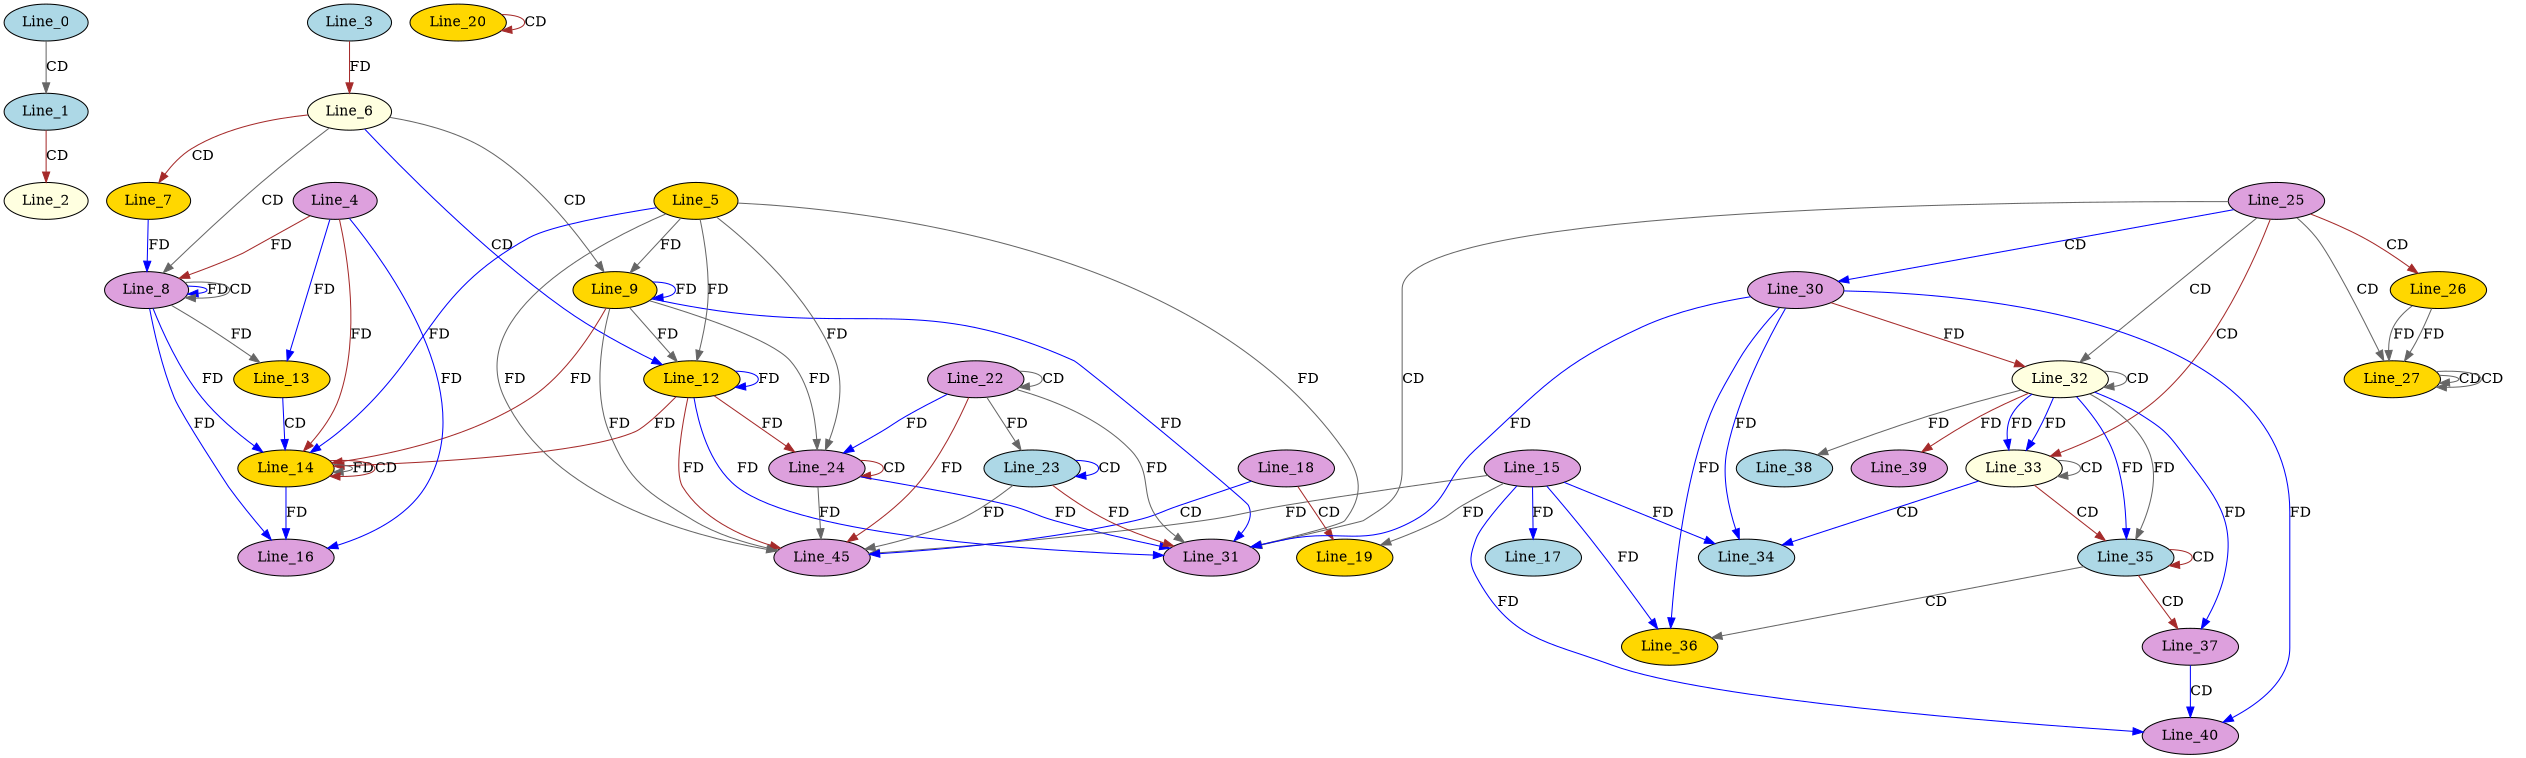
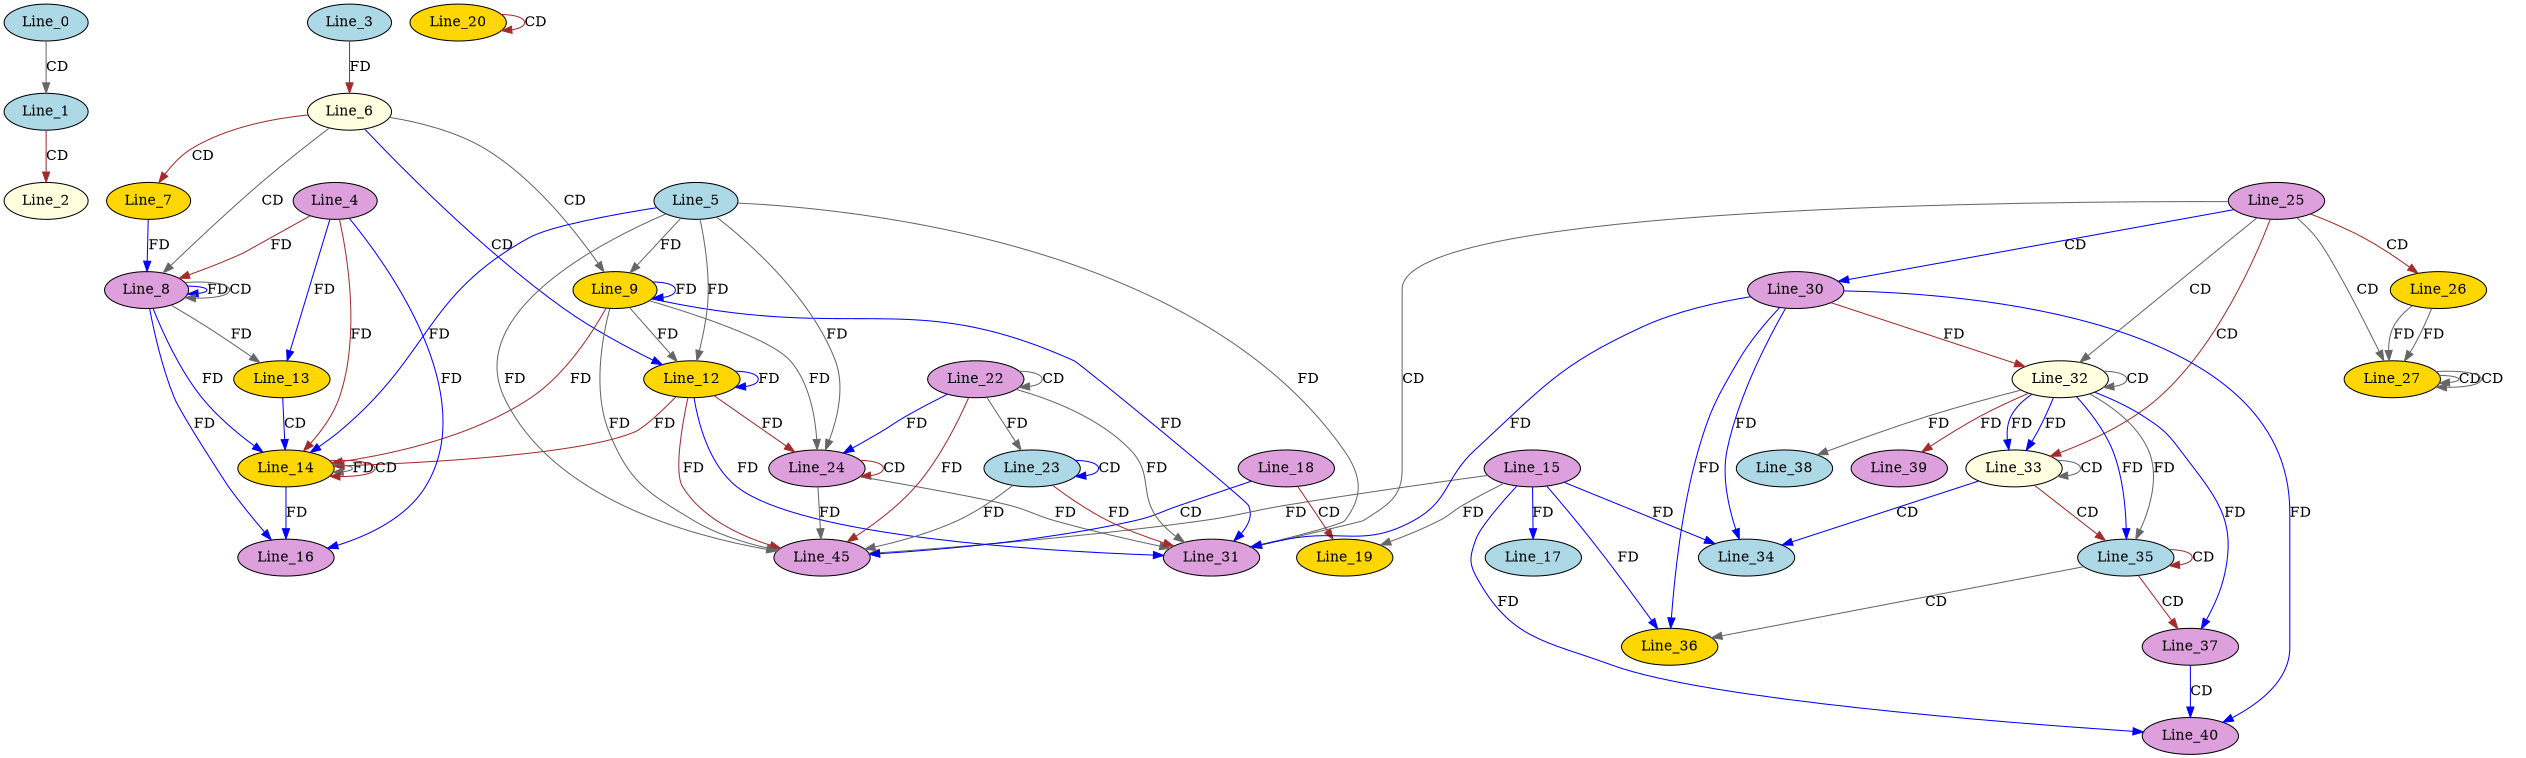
(696, 201) -> (696, 201)
(1011, 506) -> (1011, 506)
